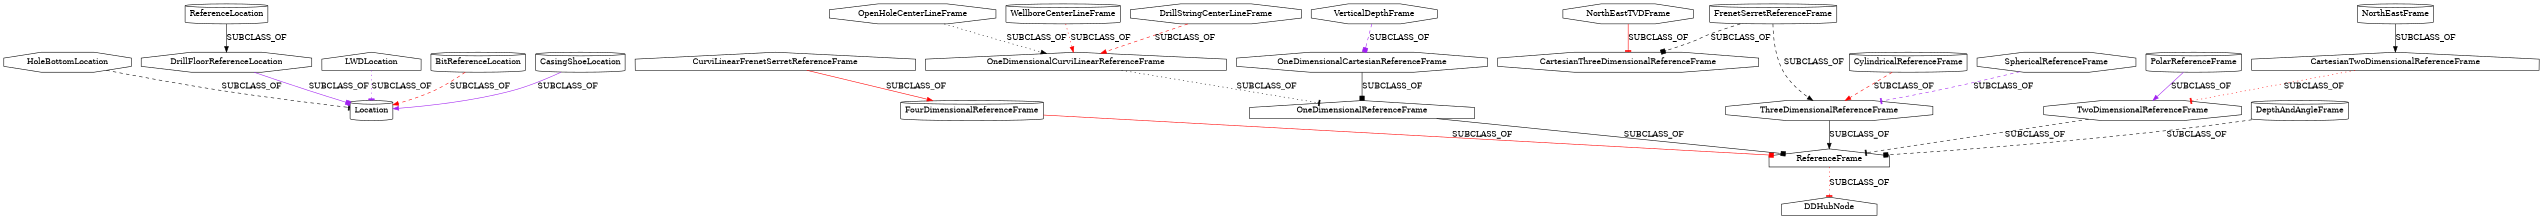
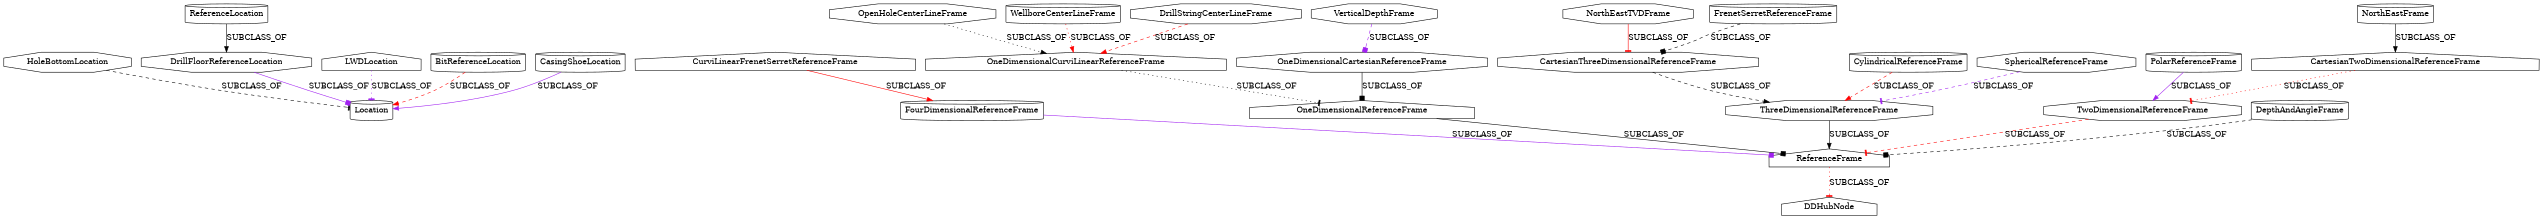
(1780, 66) -> (1707, 90)
(1406, 135) -> (1406, 135)
(1978, 136) -> (1978, 136)
